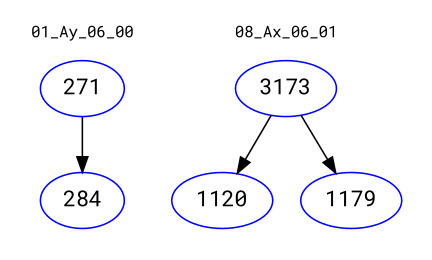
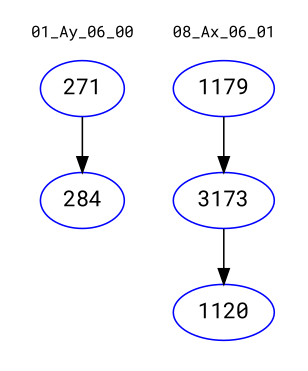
(314, 137) -> (224, 137)
